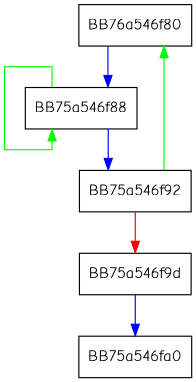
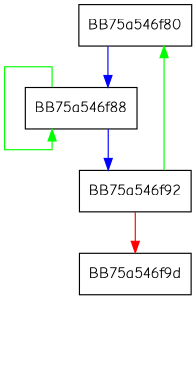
(135, 25) -> (135, 25)
(135, 357) -> none
